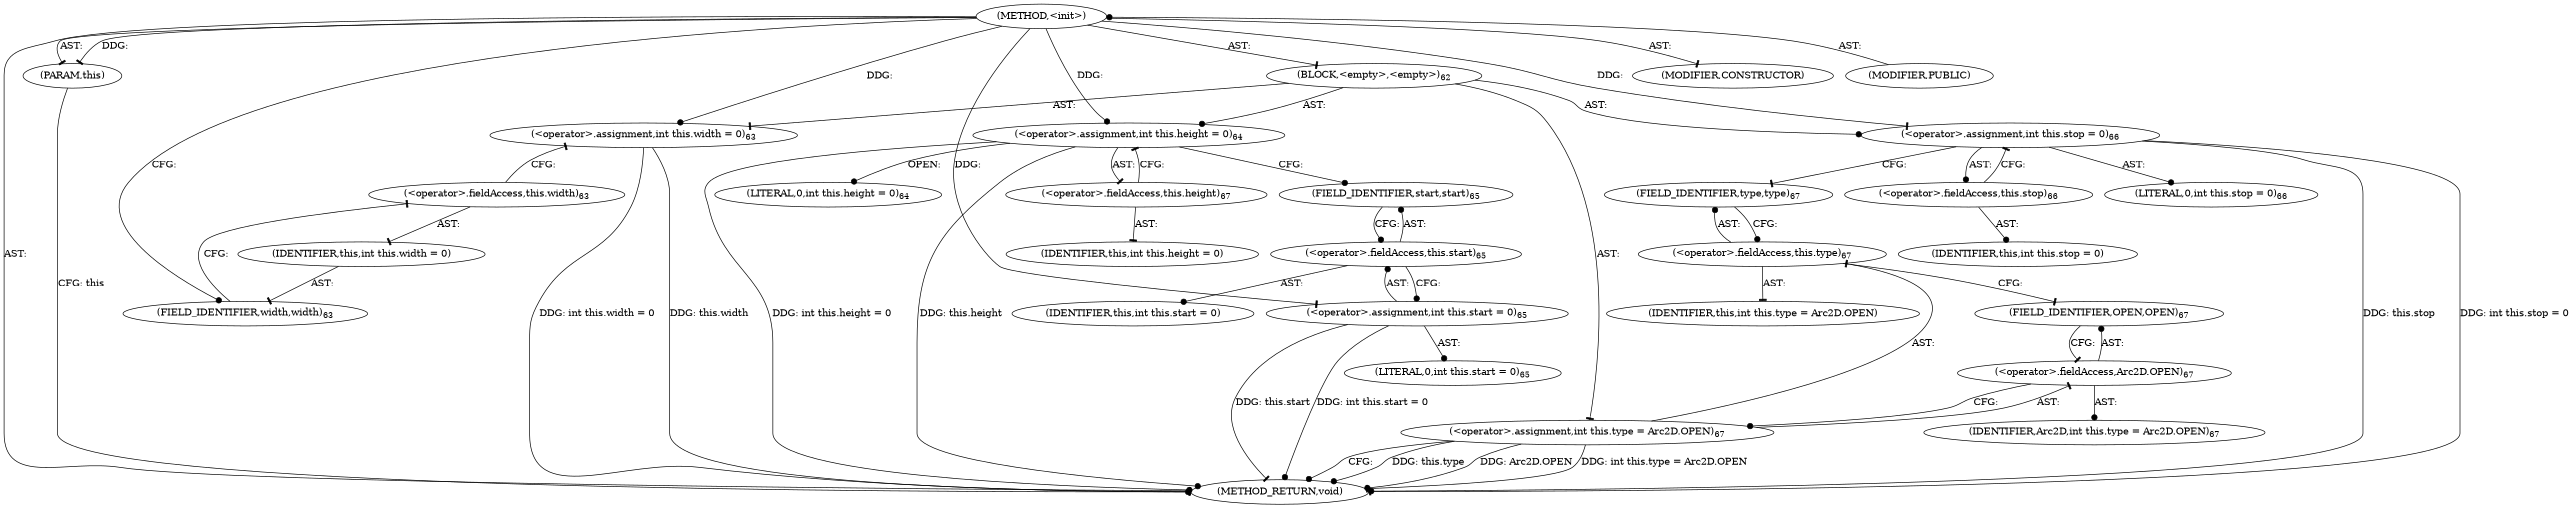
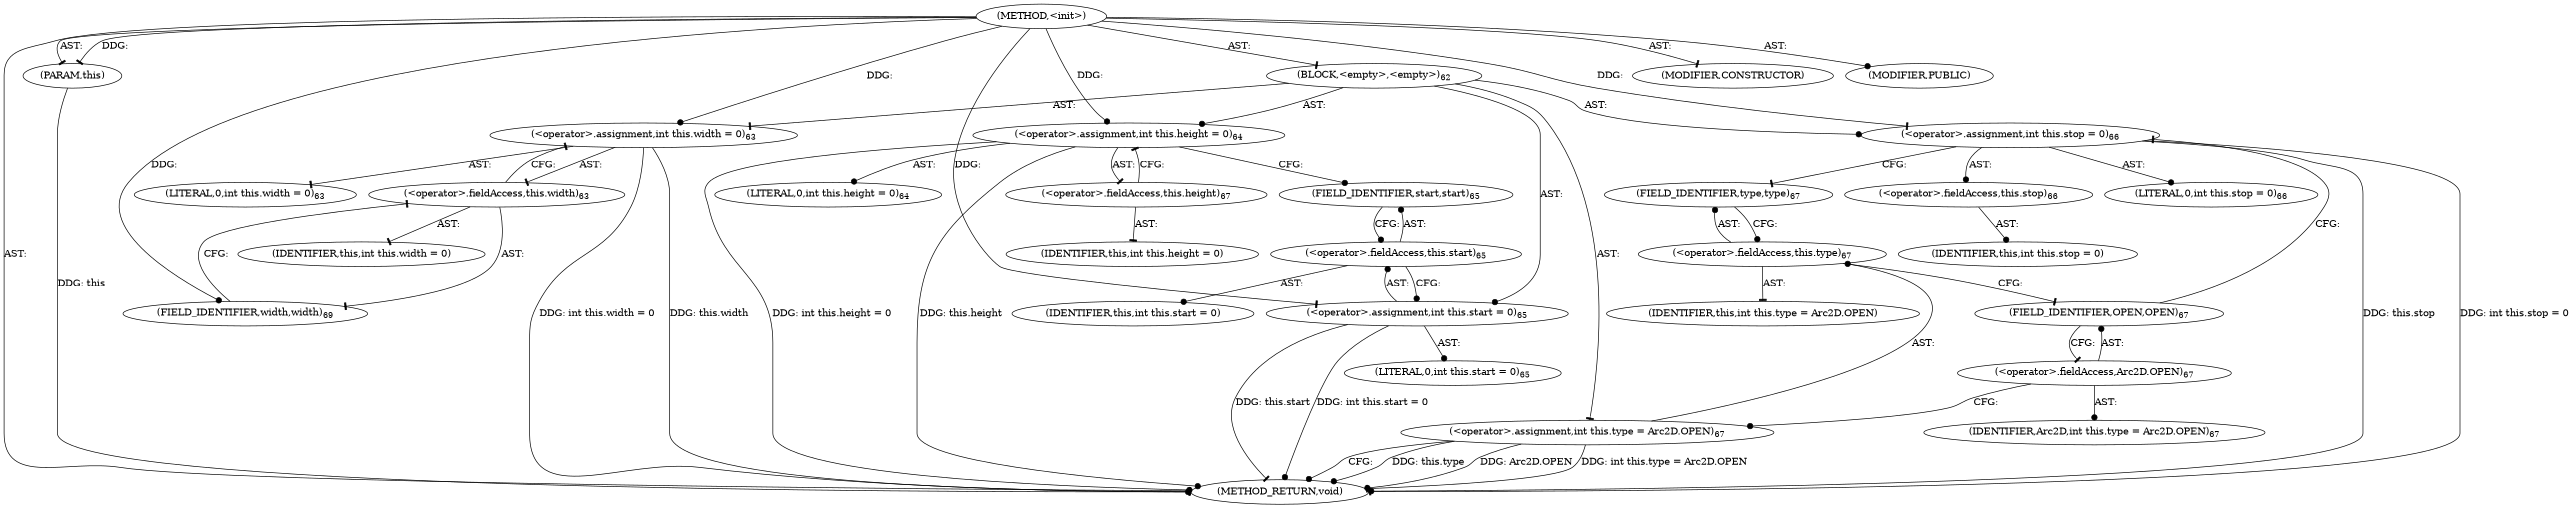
(1502, 23) -> (1563, 33)
none -> (572, 164)
(166, 165) -> (166, 165)
(926, 165) -> (926, 165)
none -> (1540, 168)
(1997, 168) -> (2326, 203)
none -> (245, 195)
(305, 283) -> (452, 287)
(81, 284) -> (81, 284)
(328, 313) -> (328, 313)
(1850, 370) -> (1850, 370)
(1914, 419) -> none
